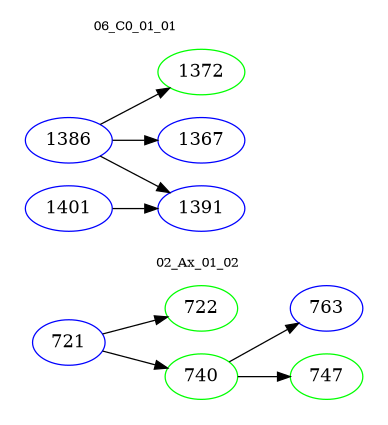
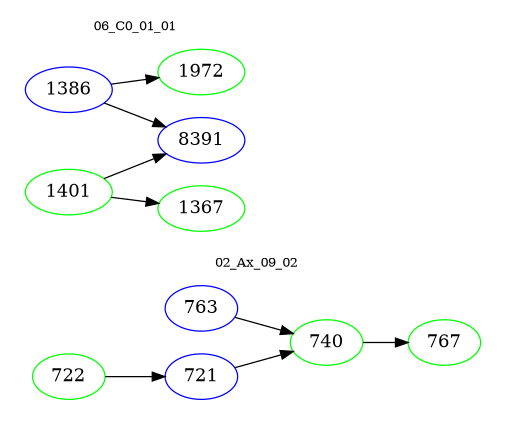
(201, 72) -> (201, 72)
(129, 140) -> (129, 200)
(201, 140) -> (201, 209)
(69, 209) -> (69, 192)
(201, 209) -> (201, 140)
(198, 264) -> (257, 264)
(129, 327) -> (129, 377)
(258, 346) -> (258, 324)
(327, 377) -> (444, 343)
